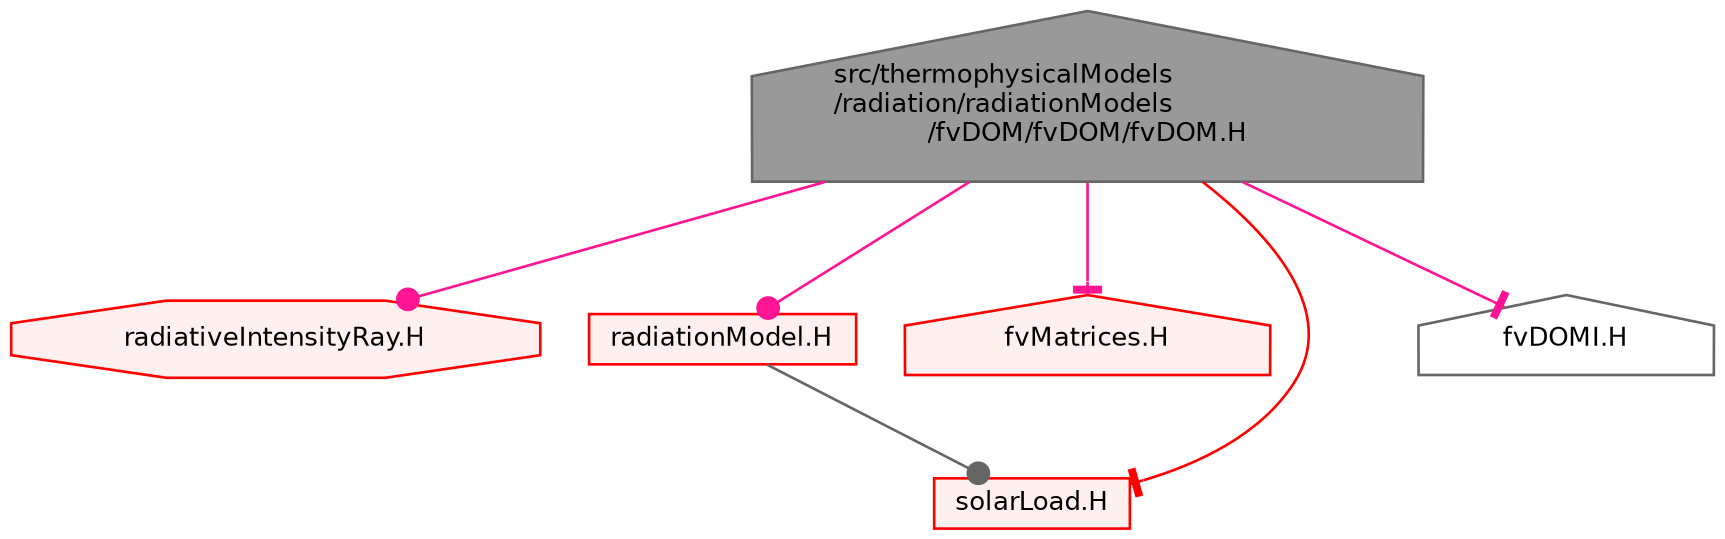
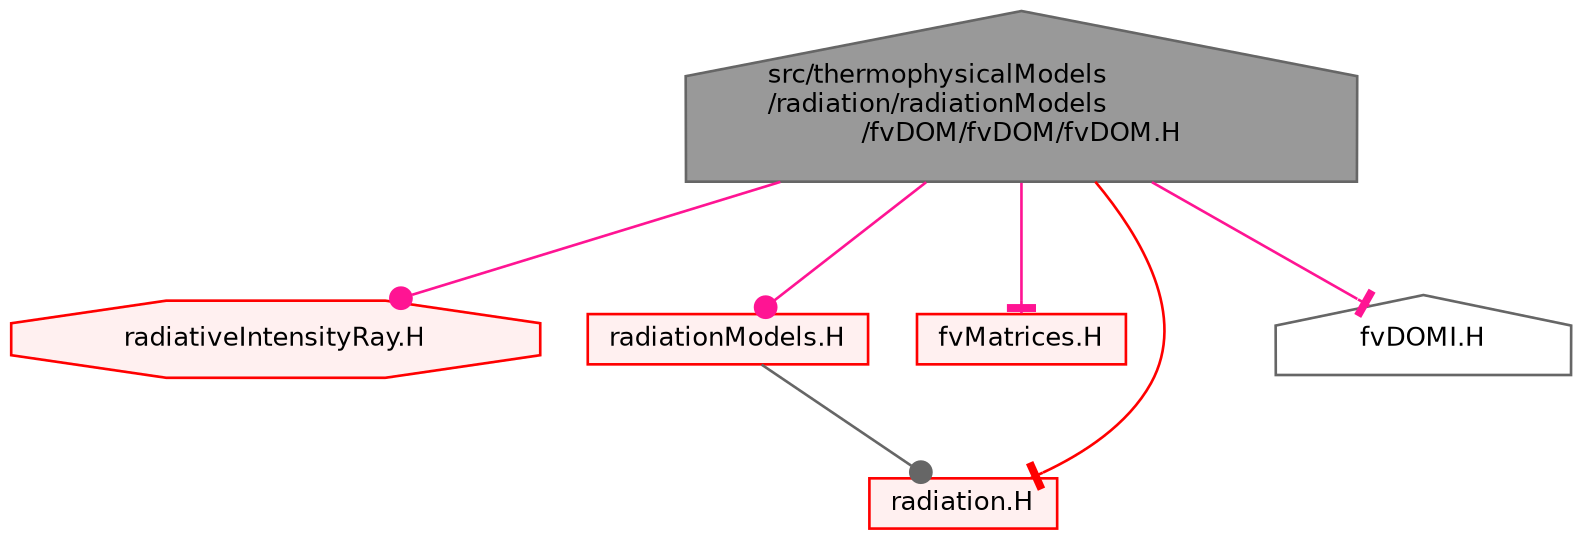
(723, 339) -> (728, 339)
(1088, 339) -> (1021, 339)
(1032, 503) -> (963, 503)
